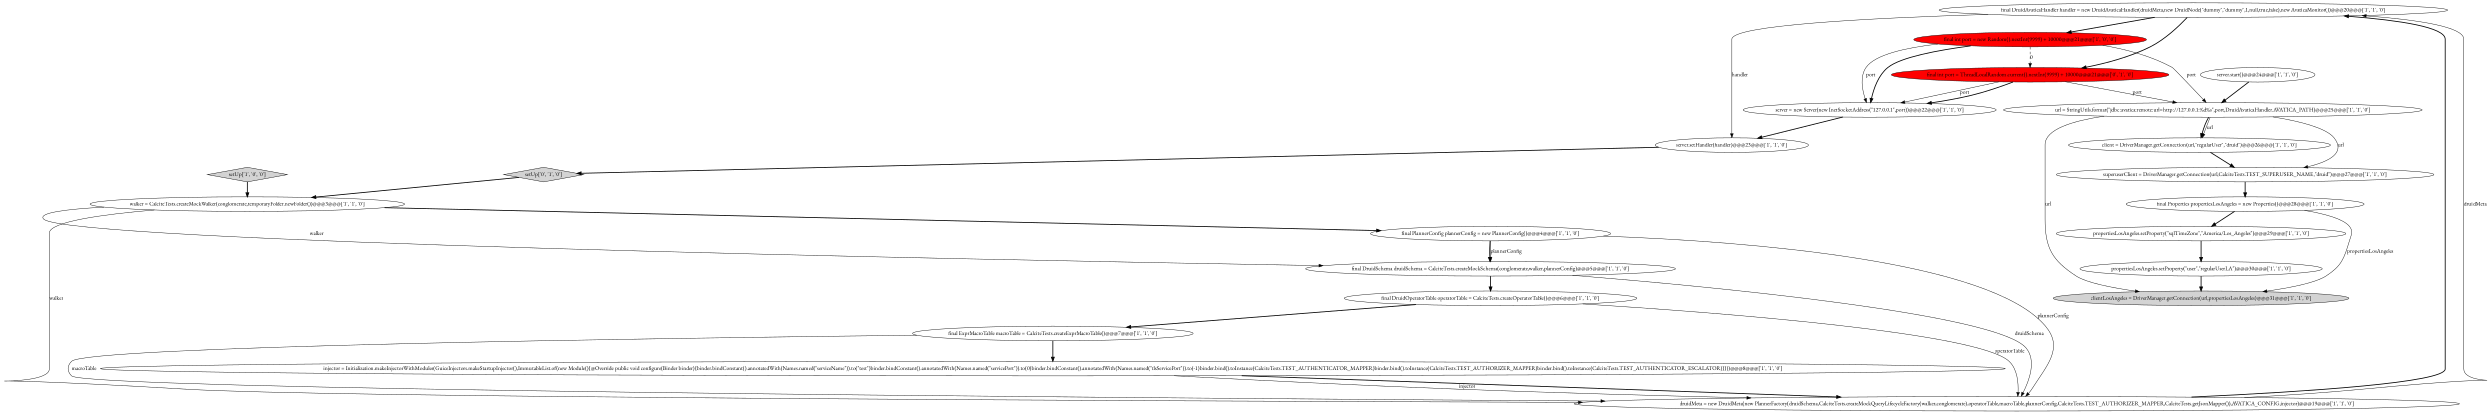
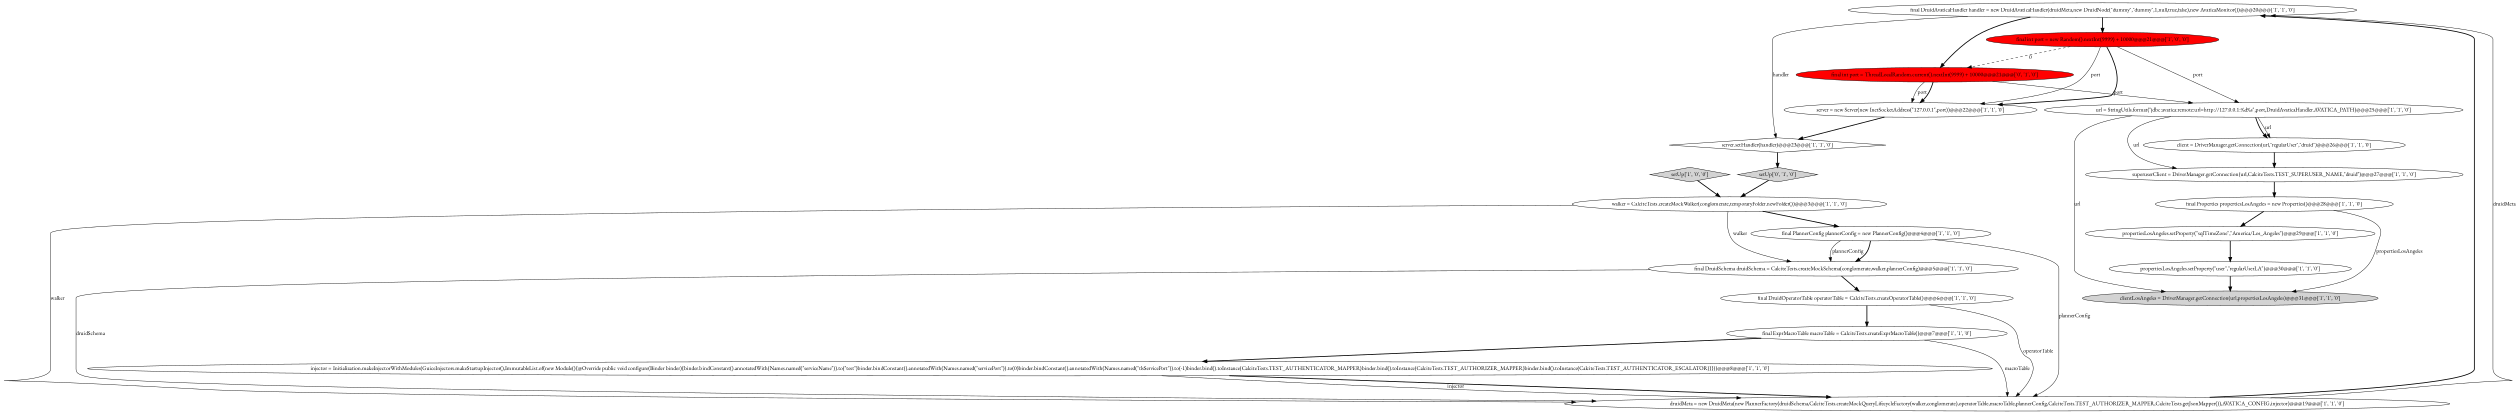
(2258, 75) -> none
(1732, 145) -> (1778, 145)
